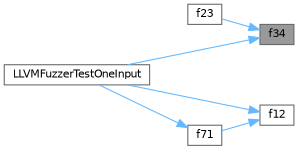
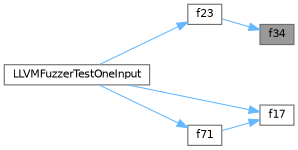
(188, 52) -> (139, 46)
(277, 115) -> (277, 115)
